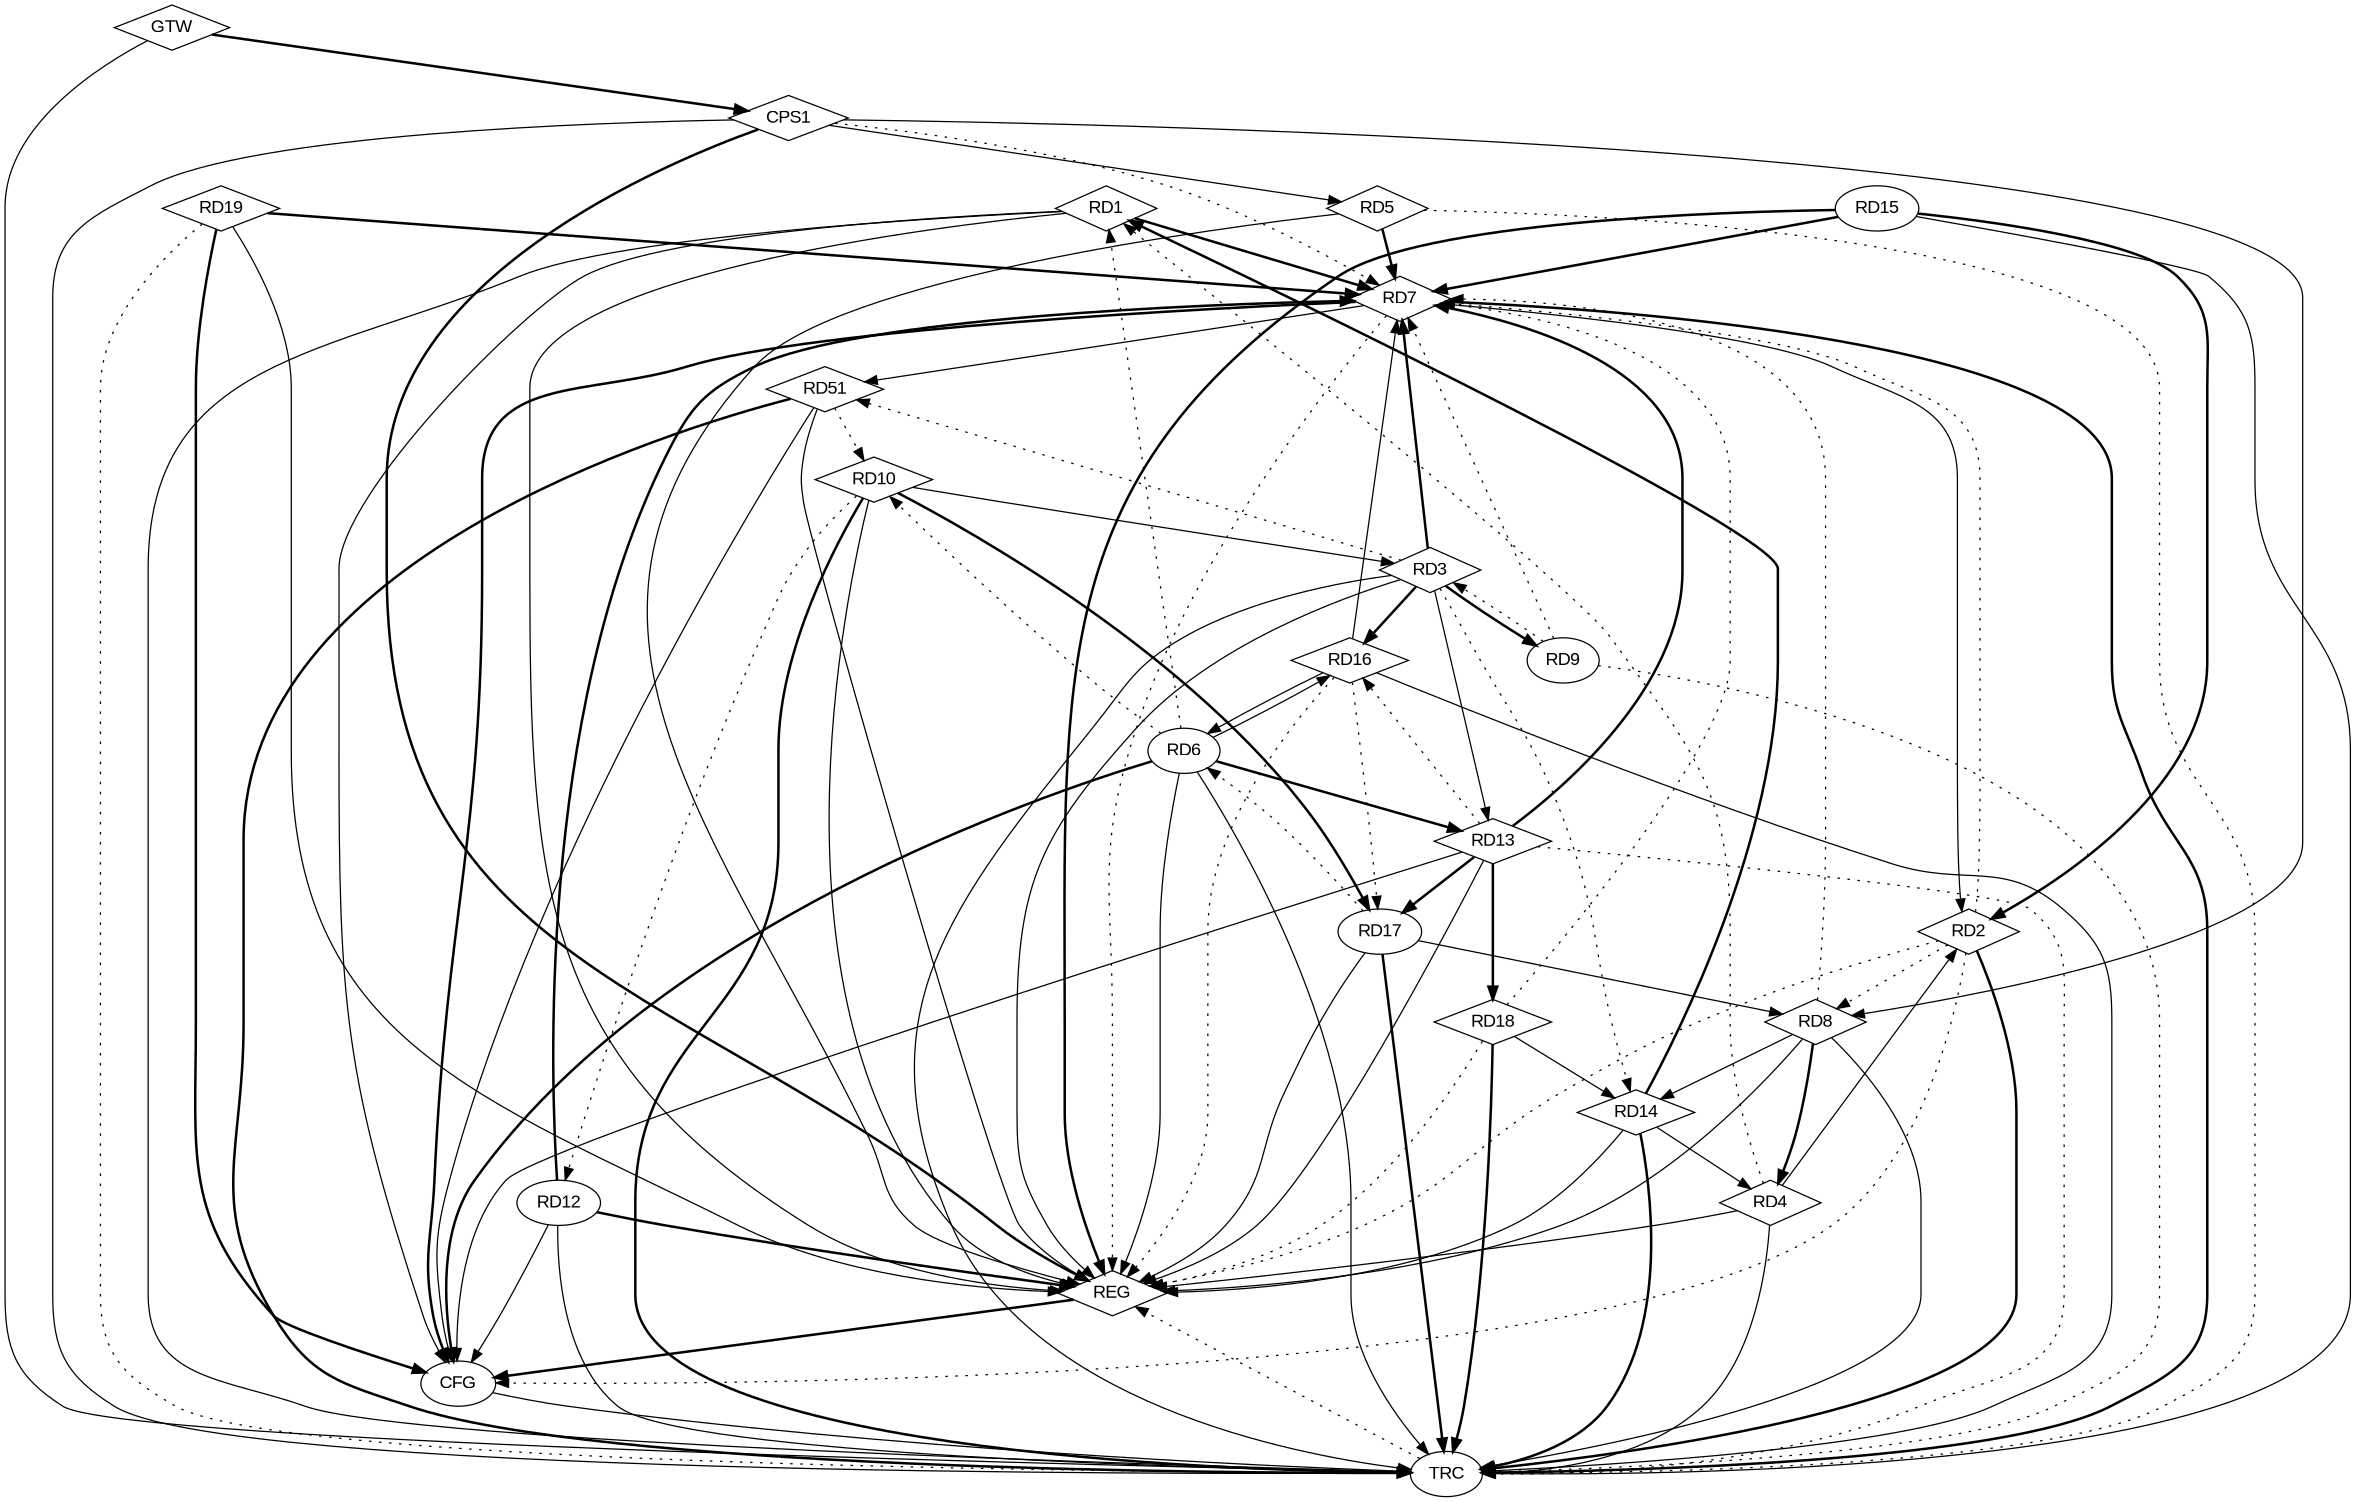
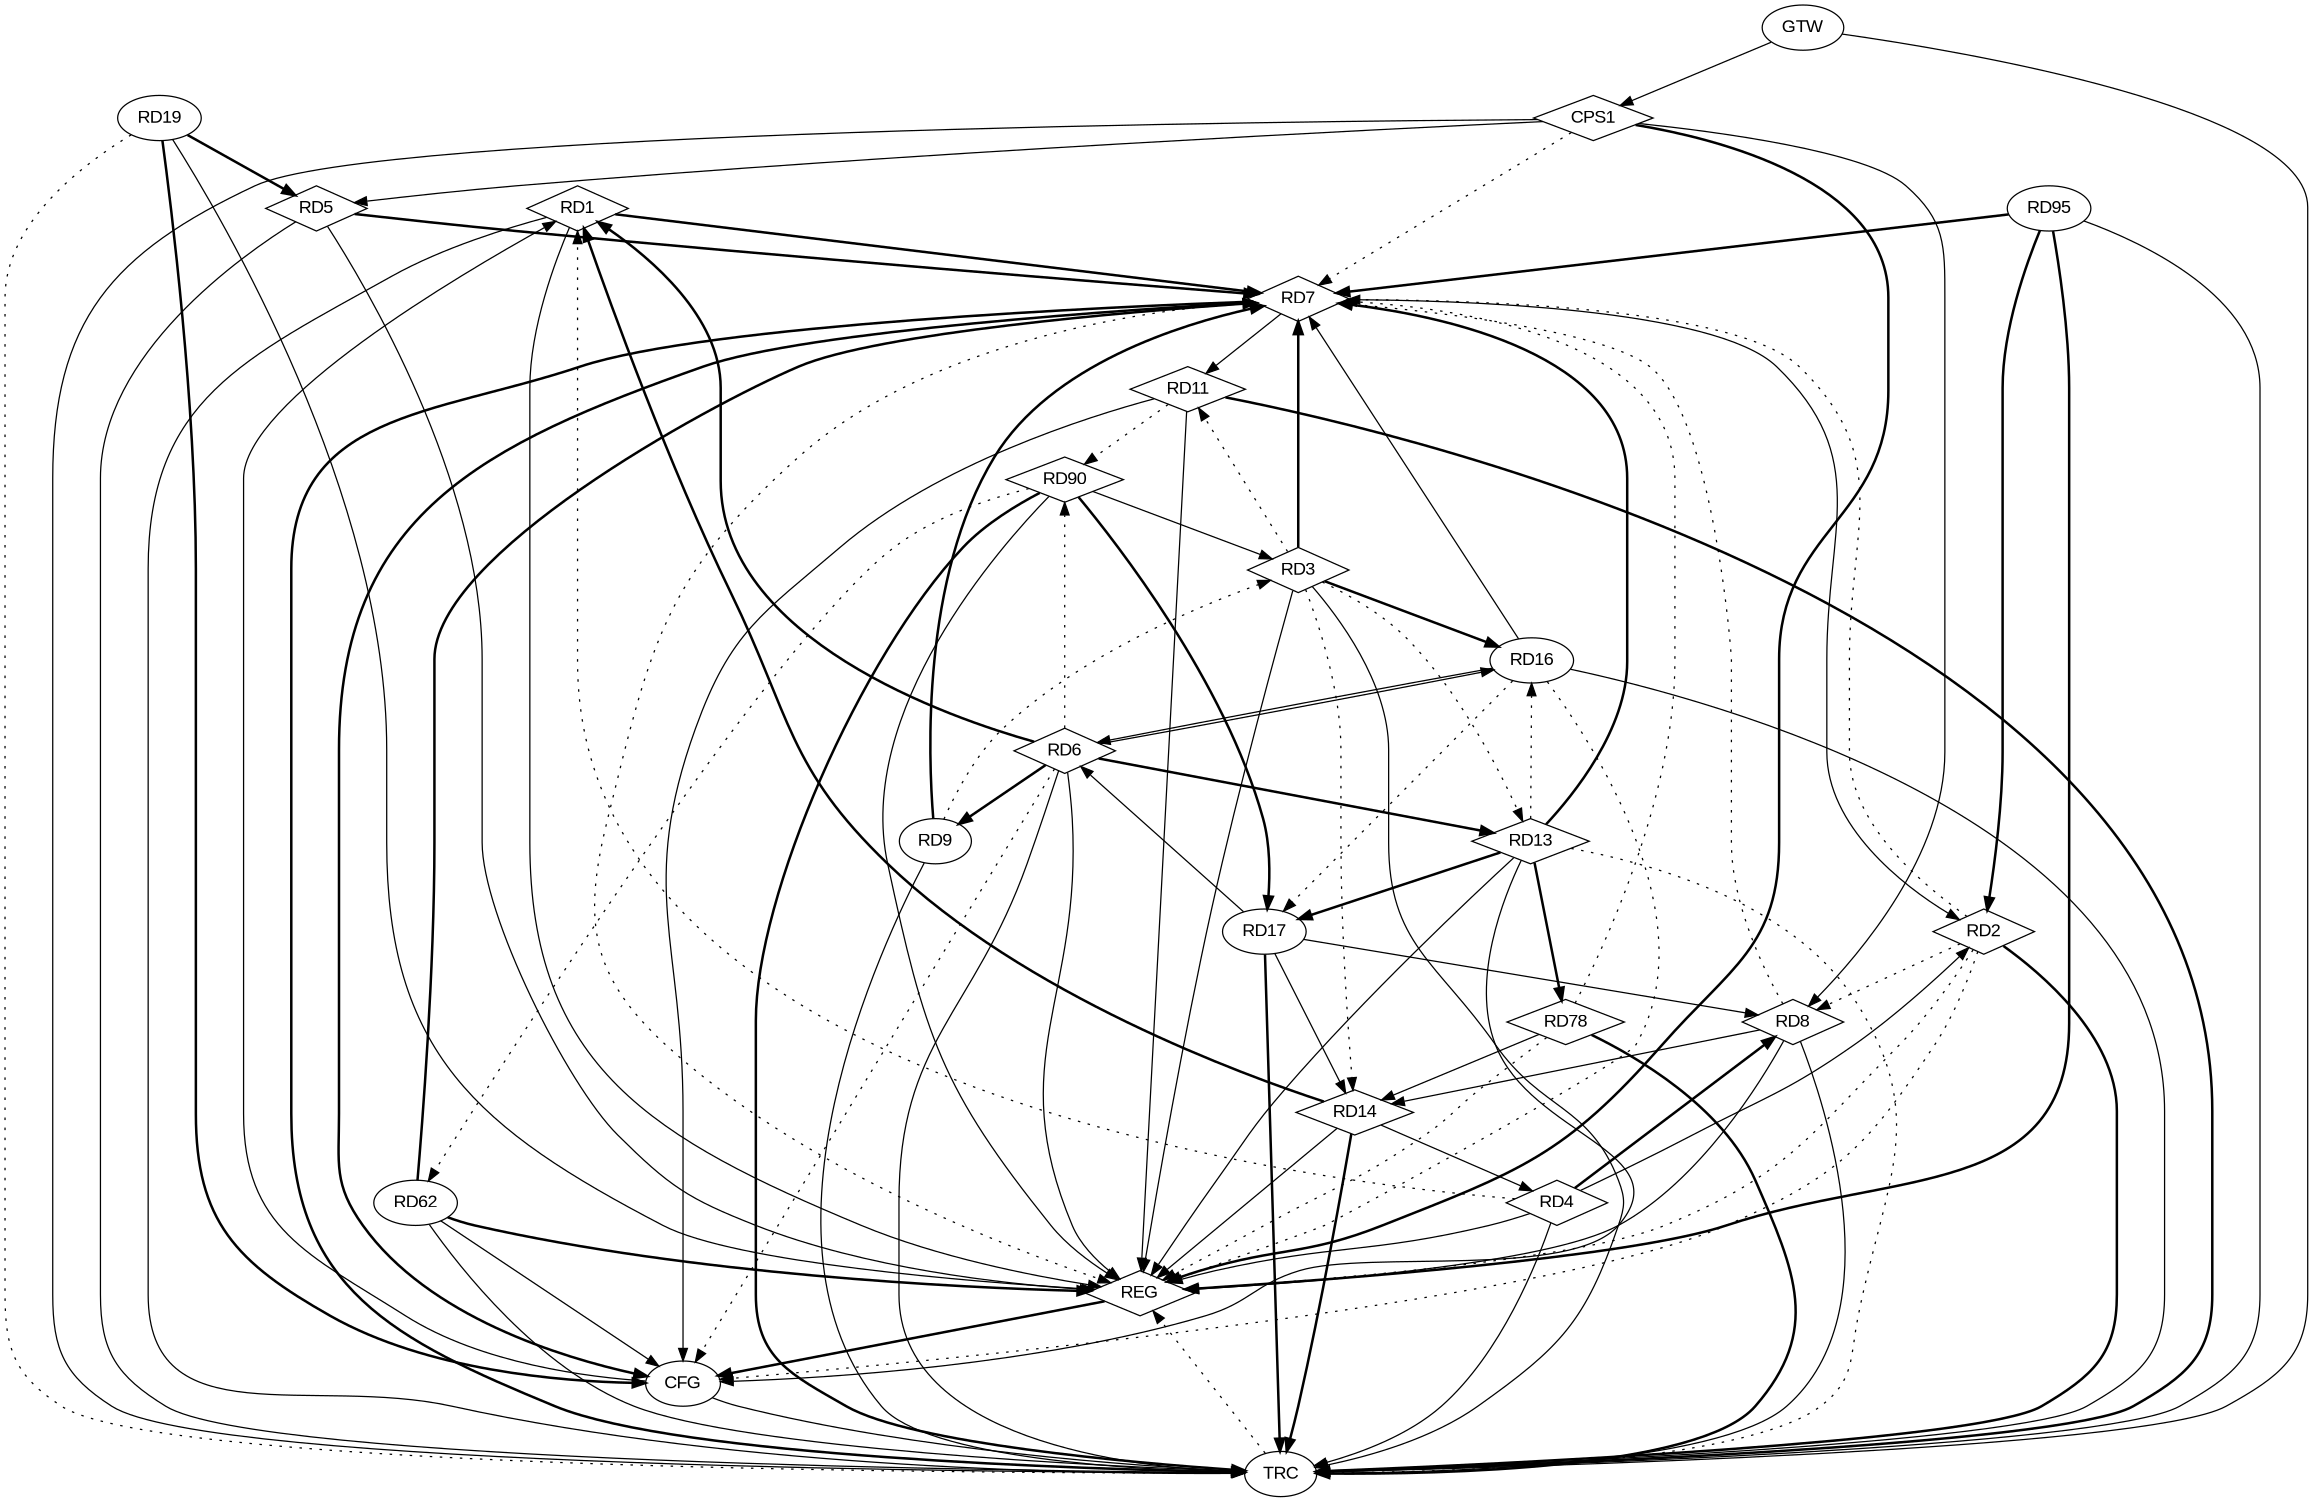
(172, 28) -> (1803, 28)
(473, 72) -> (1701, 71)
(221, 208) -> (159, 118)
(1877, 208) -> (2049, 208)
(833, 255) -> (236, 162)
(825, 389) -> (1188, 389)
(874, 480) -> (1065, 480)
(1483, 484) -> (979, 487)
(1148, 497) -> (737, 548)
(349, 532) -> (244, 859)
(1485, 613) -> (1008, 791)
(1350, 660) -> (1532, 660)
(1459, 694) -> (1431, 665)
(1184, 751) -> (1065, 751)
(1295, 839) -> (1175, 850)
(2240, 853) -> (102, 1323)
(707, 967) -> (878, 1060)
(1493, 1022) -> (1566, 1022)
(1802, 1108) -> (1670, 1116)
(1271, 1128) -> (1307, 1018)
(2160, 1164) -> (835, 1312)
(559, 1203) -> (416, 1203)
